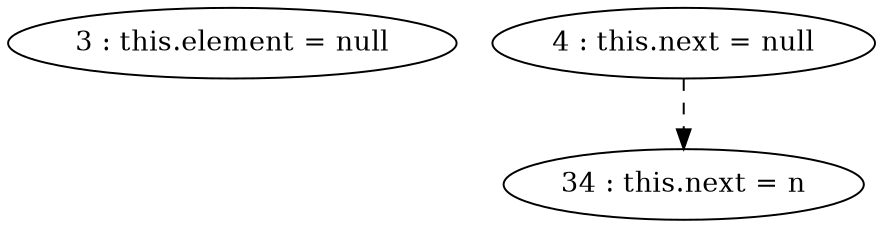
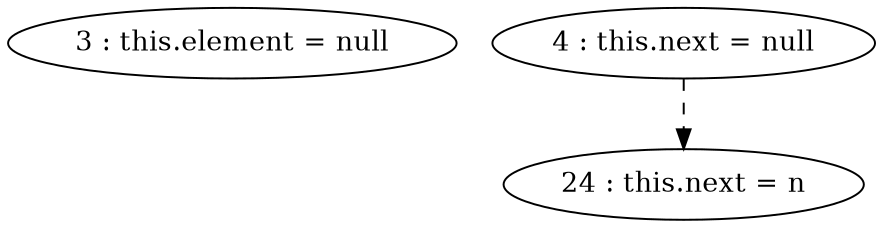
(684, 184) -> (684, 184)
